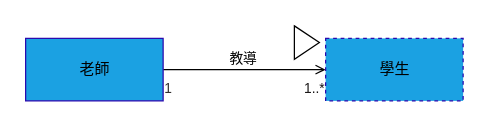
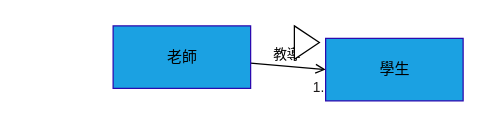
(94, 69) -> (182, 57)
(394, 69) -> (394, 69)
